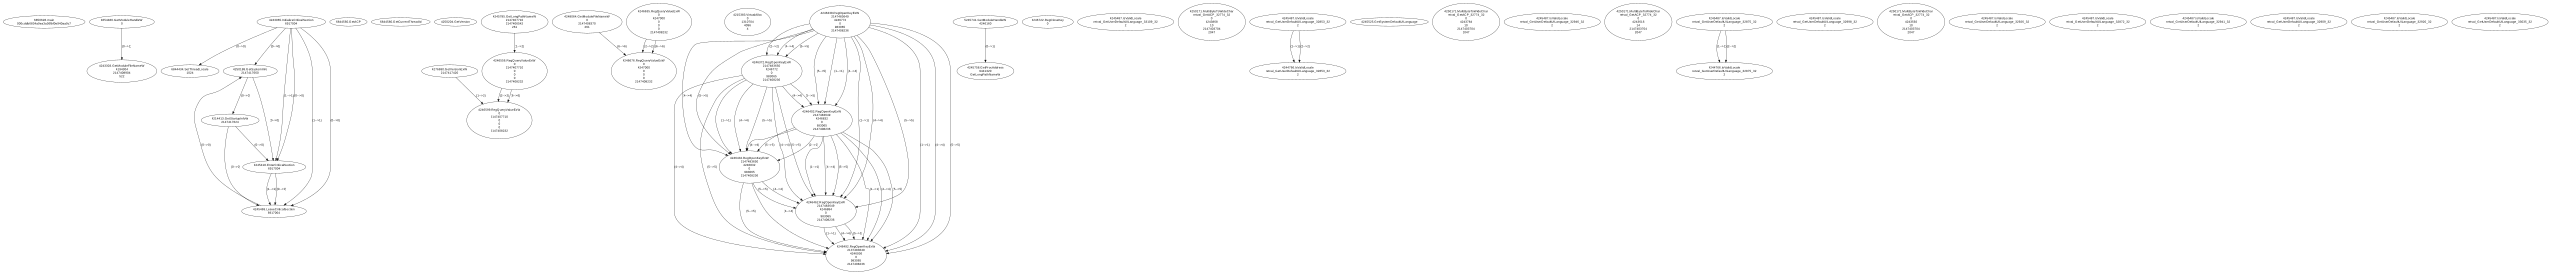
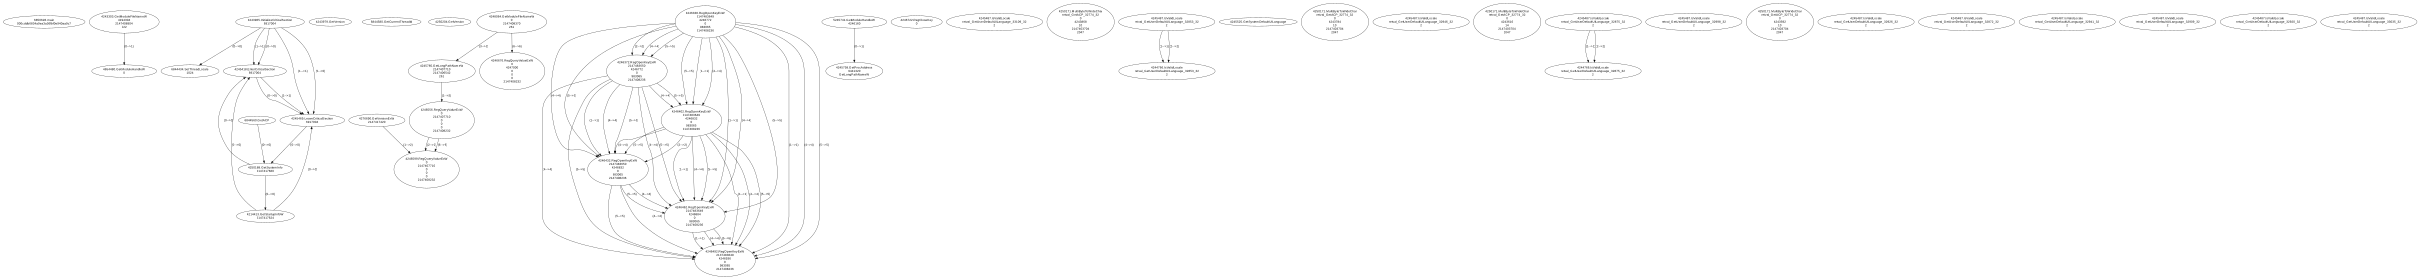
none -> (330, 22)
(659, 22) -> none
(748, 22) -> none
(122, 43) -> (124, 48)
(270, 45) -> (261, 143)
none -> (478, 46)
